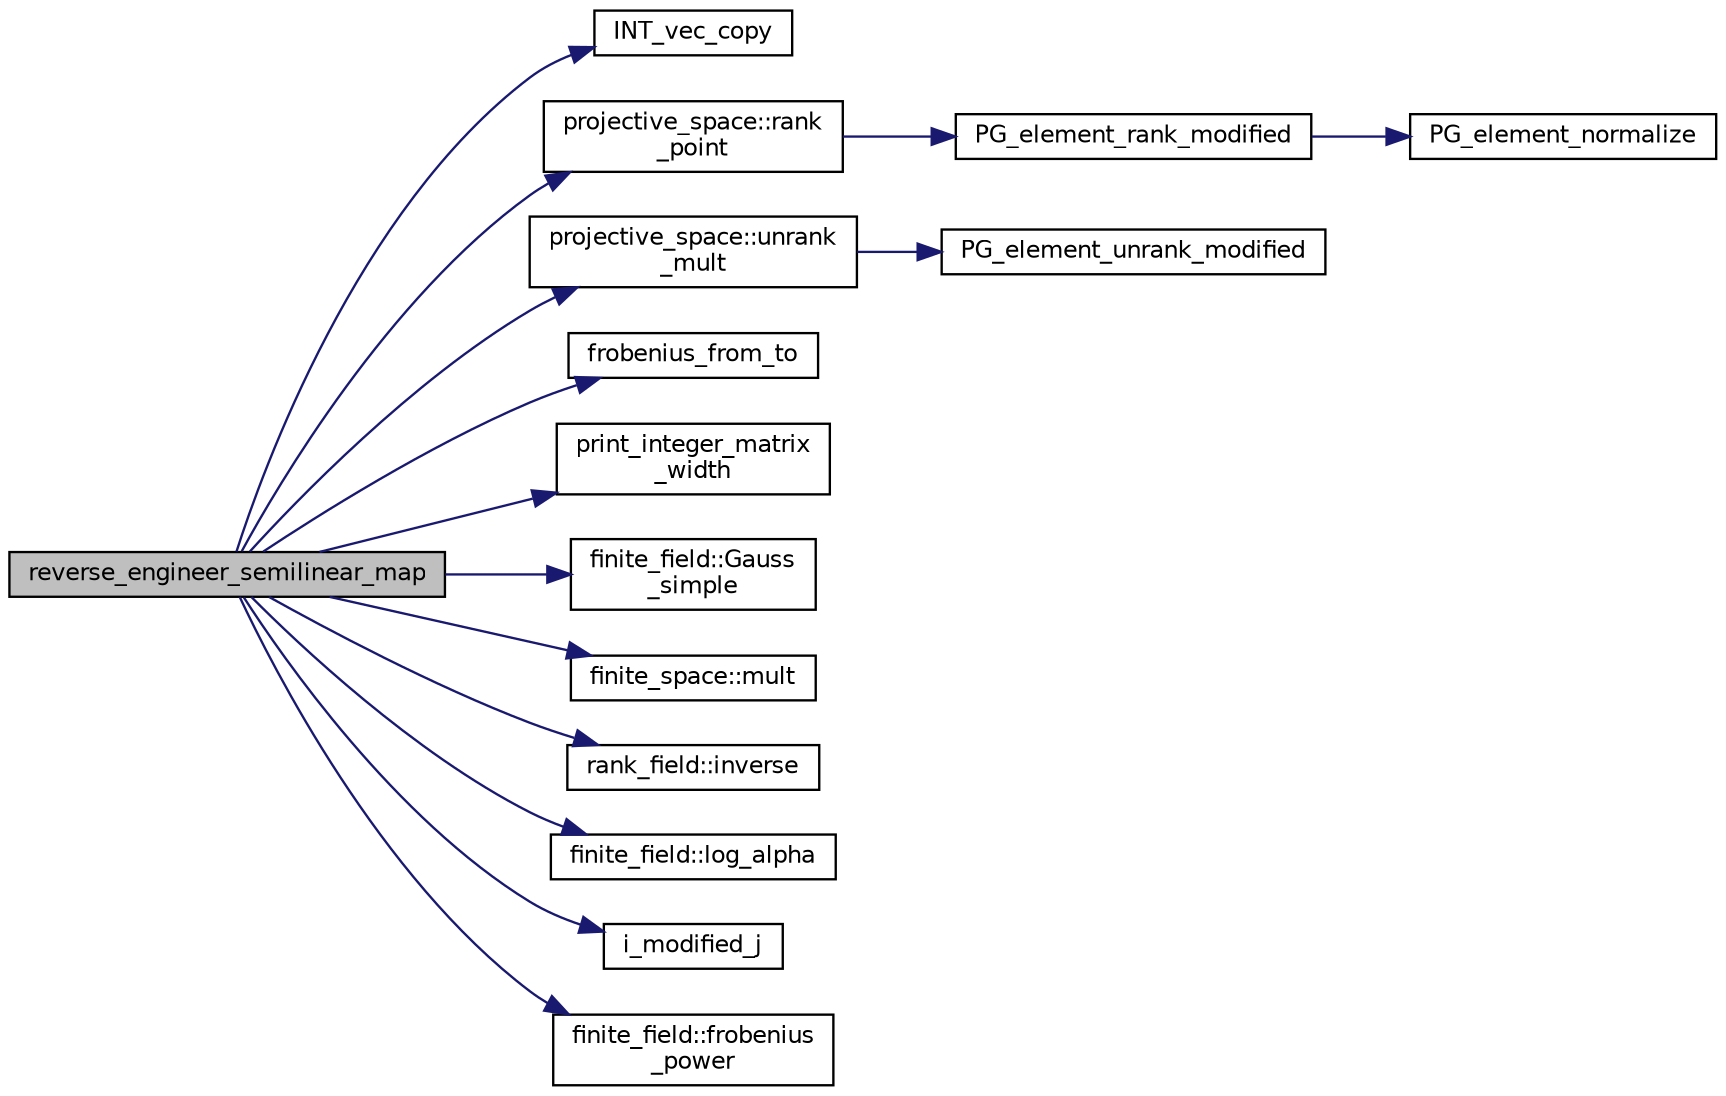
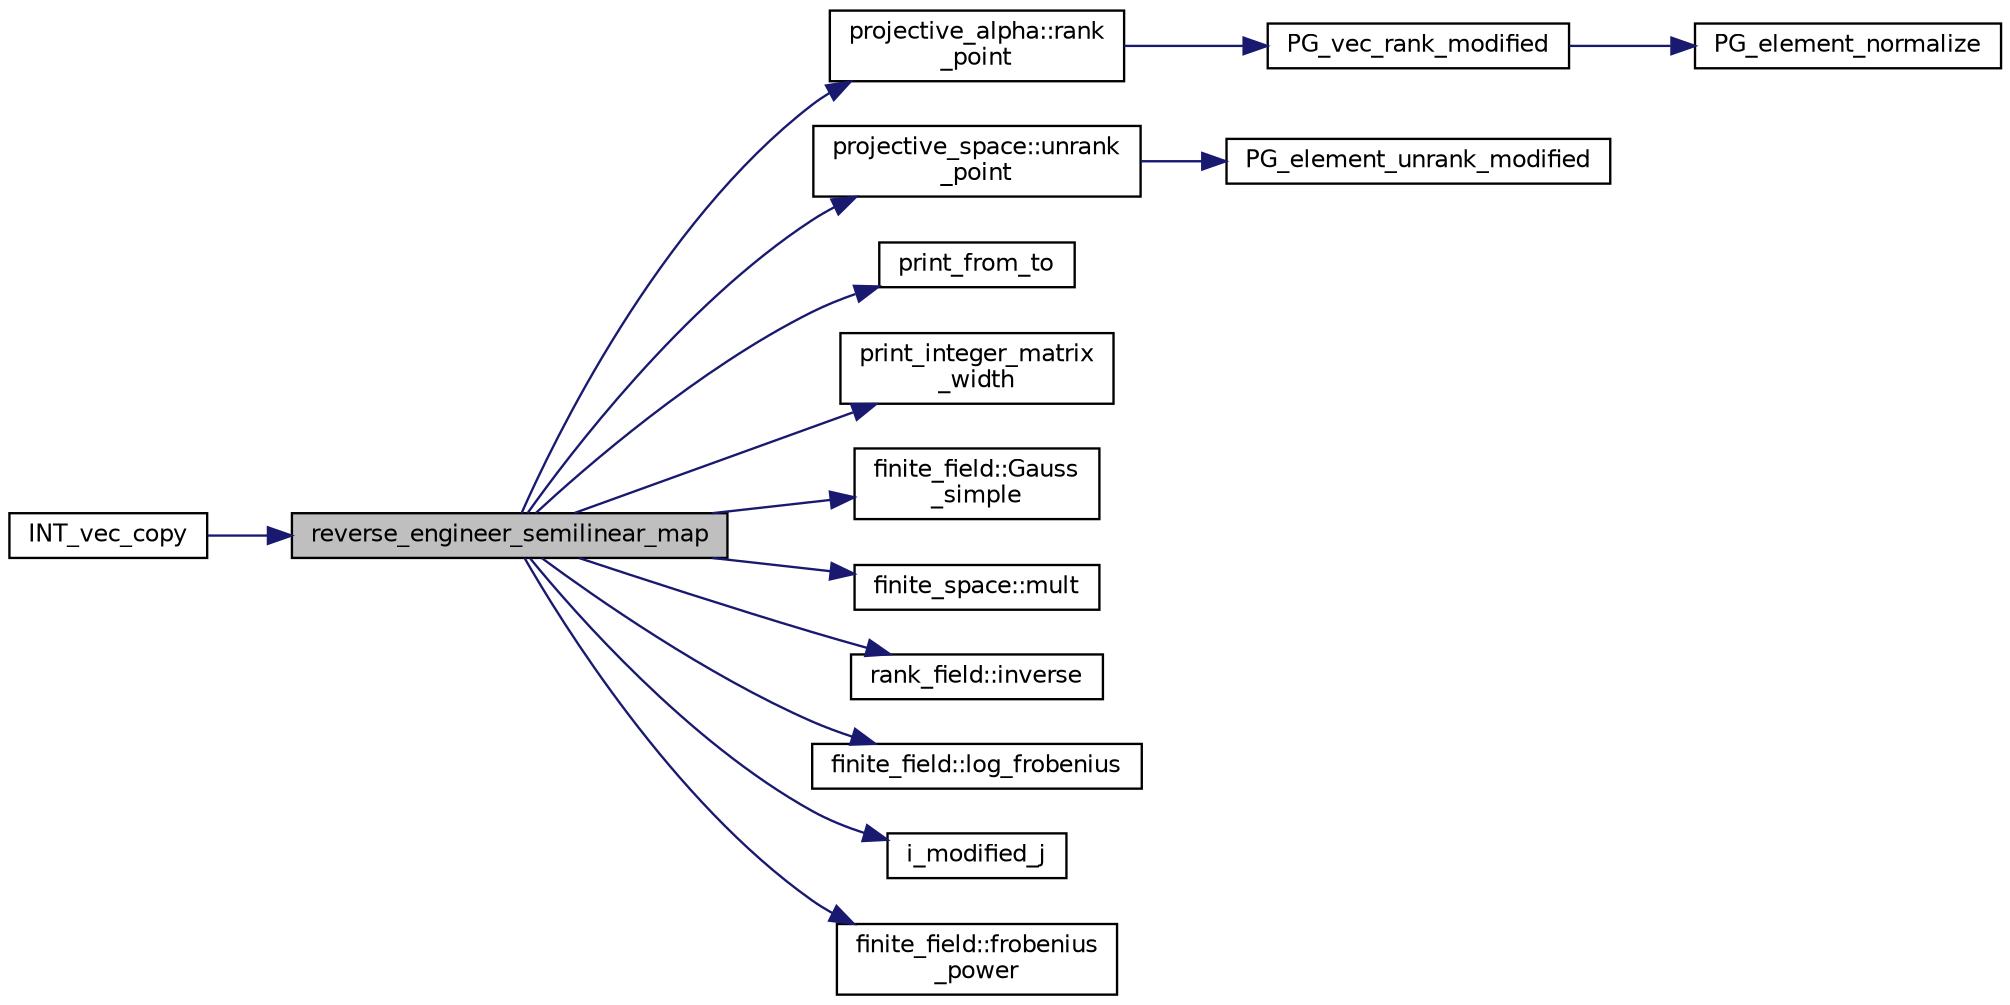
(693, 137) -> (977, 46)
(1134, 137) -> (1418, 46)
(693, 252) -> (977, 161)
(363, 273) -> (238, 536)
(693, 355) -> (977, 265)
(693, 857) -> (977, 766)
